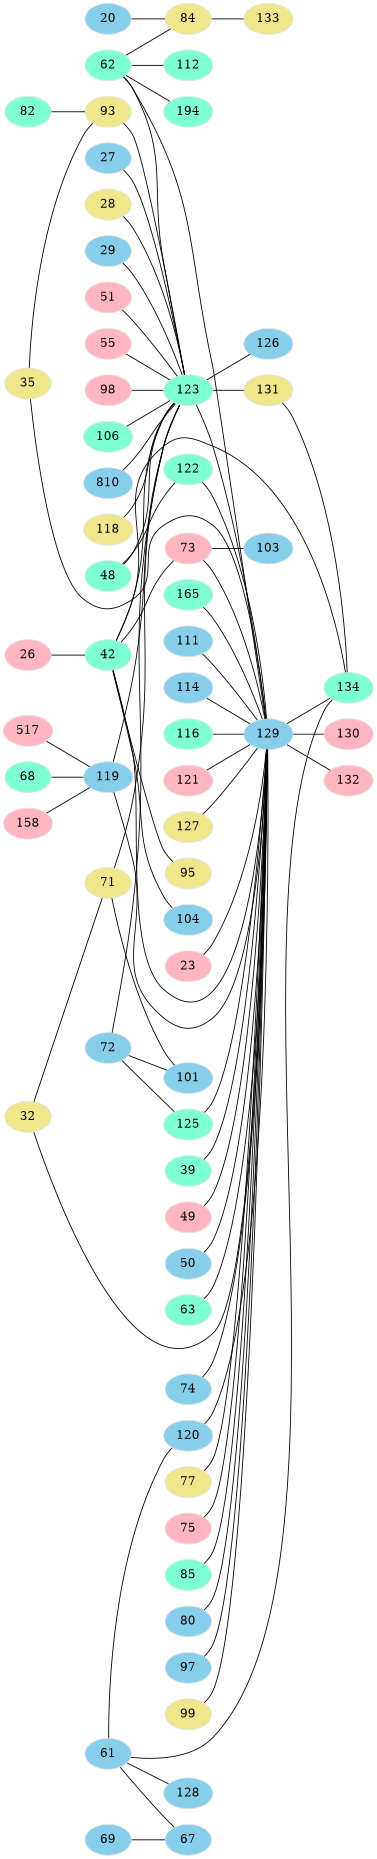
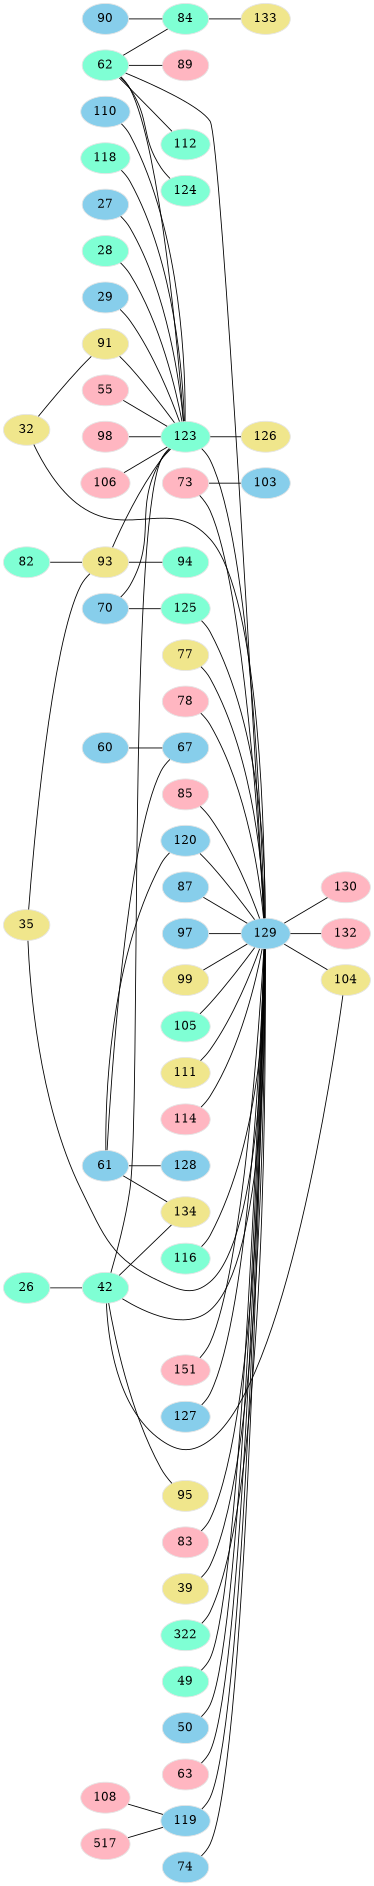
(108, 19) -> (105, 19)
(188, 19) -> (186, 19)
none -> (186, 65)
(188, 112) -> (186, 191)
(108, 205) -> (105, 251)
(108, 297) -> none
(268, 344) -> (266, 437)
(268, 390) -> none
(108, 437) -> (105, 483)
(188, 469) -> (186, 1635)
(108, 483) -> (105, 112)
(108, 530) -> (105, 158)
none -> (186, 562)
(108, 576) -> none
(150, 594) -> none
(188, 595) -> (186, 1027)
(188, 641) -> (186, 1073)
(28, 655) -> (27, 1288)
(134, 673) -> none
(188, 688) -> (186, 1119)
(349, 688) -> (186, 1212)
(309, 711) -> (306, 957)
(28, 777) -> none
(188, 781) -> (186, 1370)
(28, 824) -> (105, 1798)
(188, 827) -> (186, 1417)
(108, 883) -> (105, 344)
(188, 920) -> (346, 980)
(188, 966) -> (186, 1542)
(108, 1048) -> (105, 609)
(188, 1078) -> none
(188, 1171) -> (186, 1589)
(188, 1217) -> (186, 1682)
(188, 1310) -> (186, 1774)
(188, 1529) -> (186, 702)
(188, 1575) -> (186, 794)
(188, 1621) -> (186, 887)
(108, 1840) -> (105, 748)
